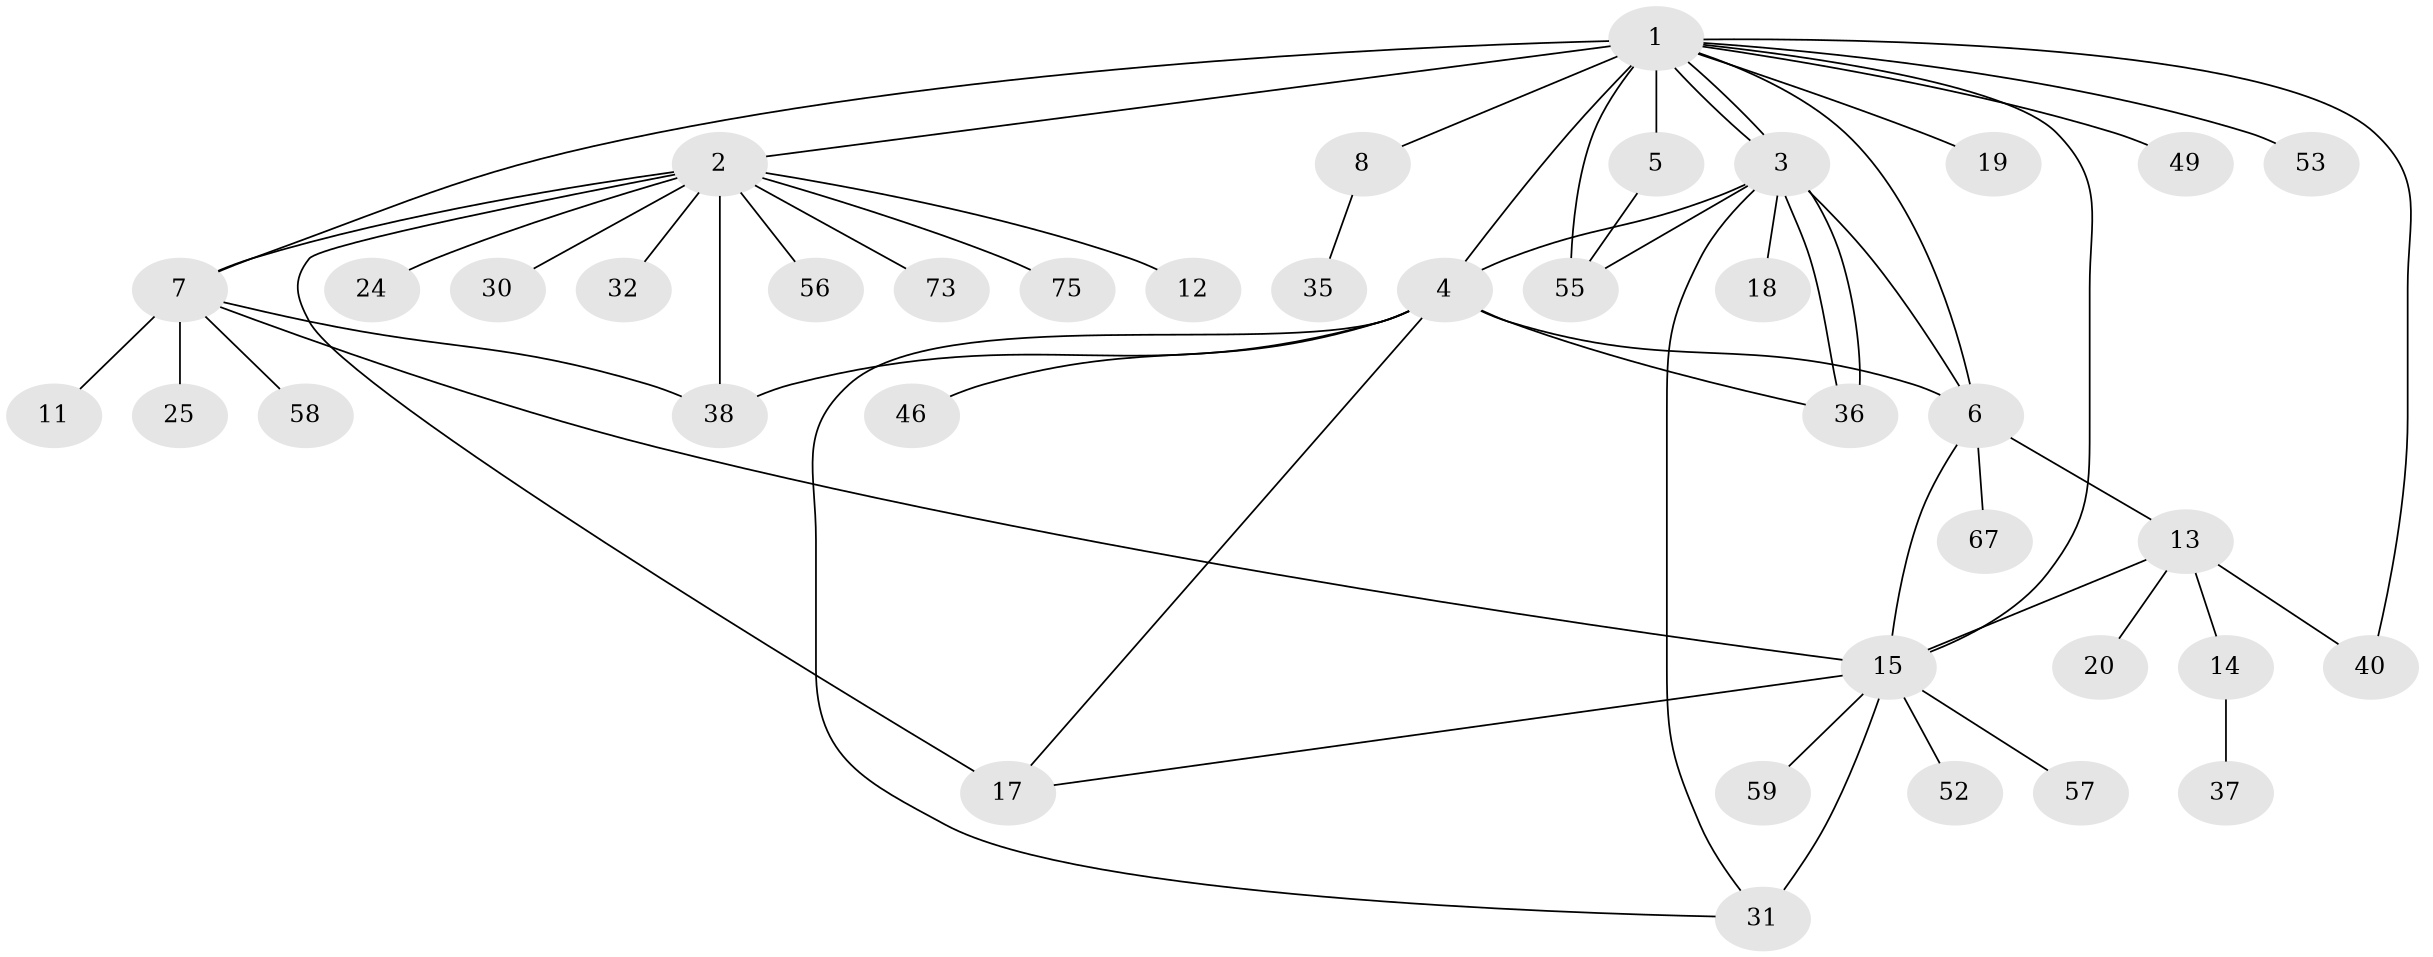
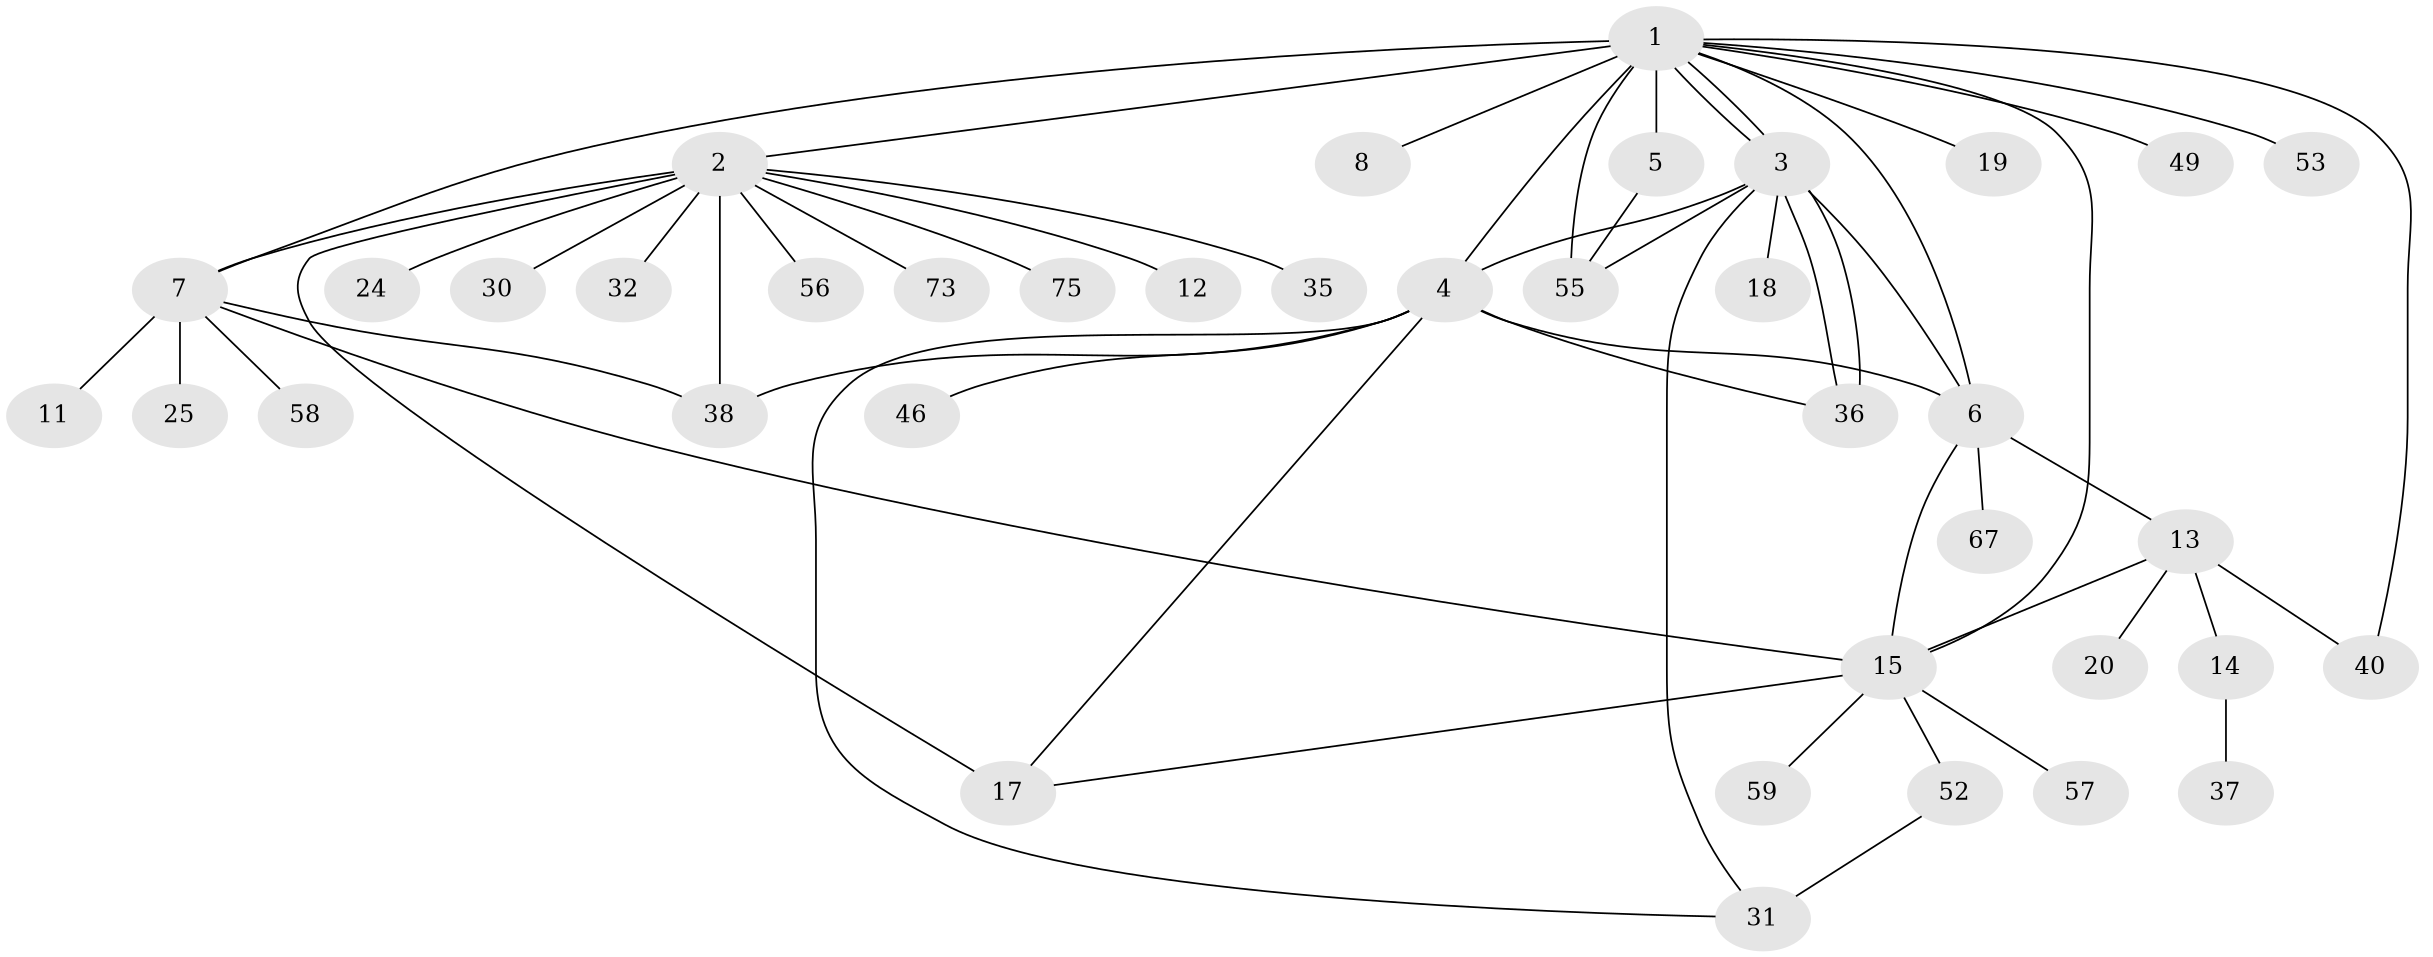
(1341, 227) -> (1028, 205)
(1839, 798) -> (1859, 856)
